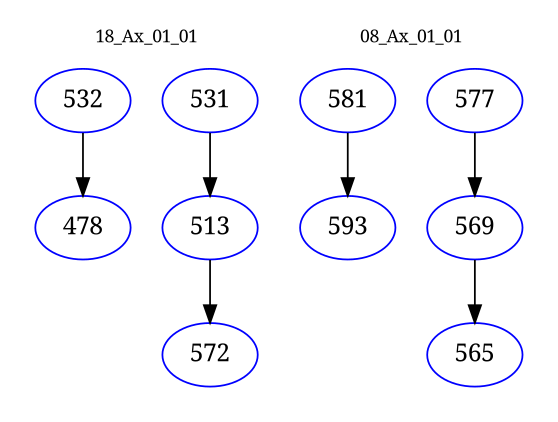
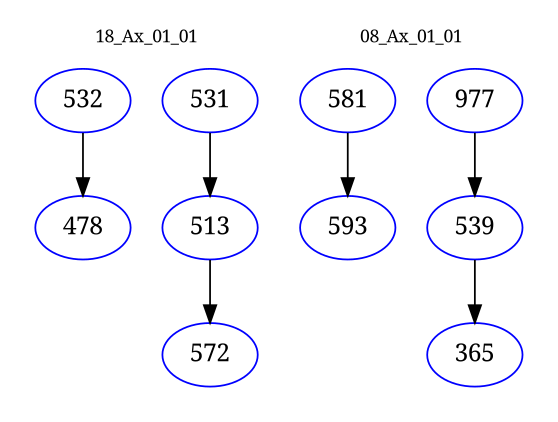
(475, 101) -> (475, 101)
(475, 228) -> (475, 228)
(475, 355) -> (475, 355)
